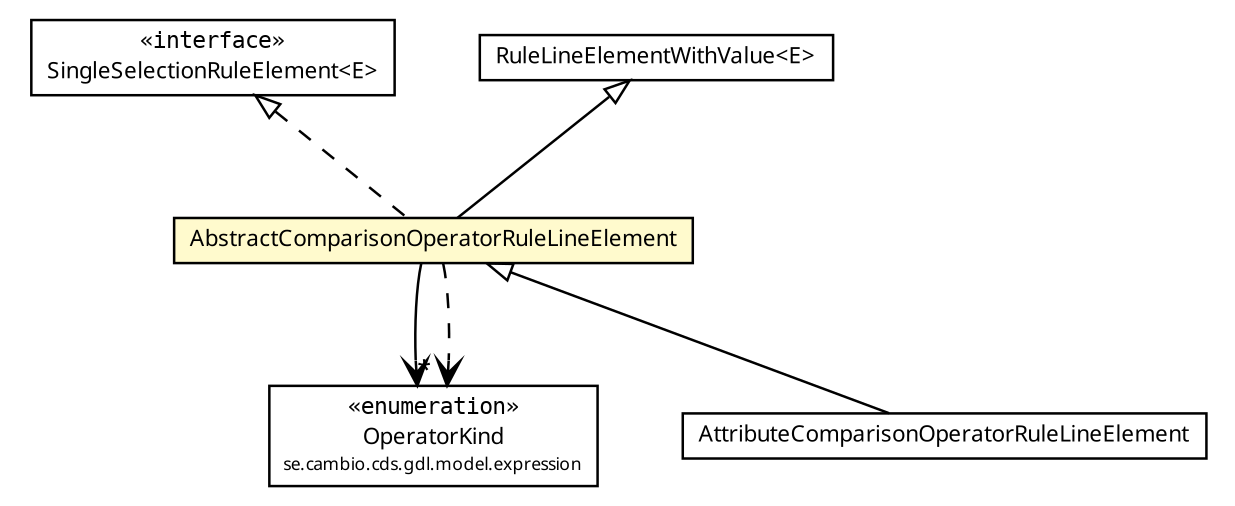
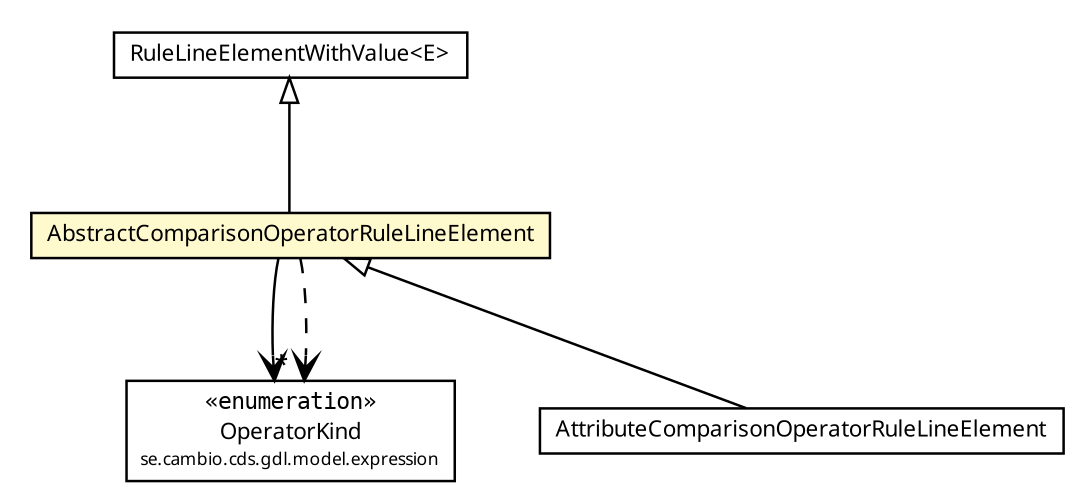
(212, 58) -> none
